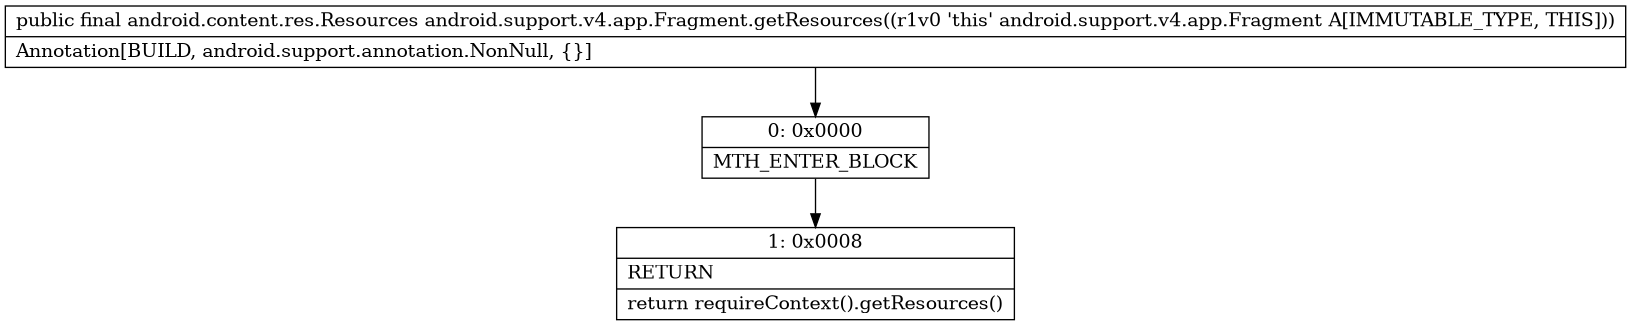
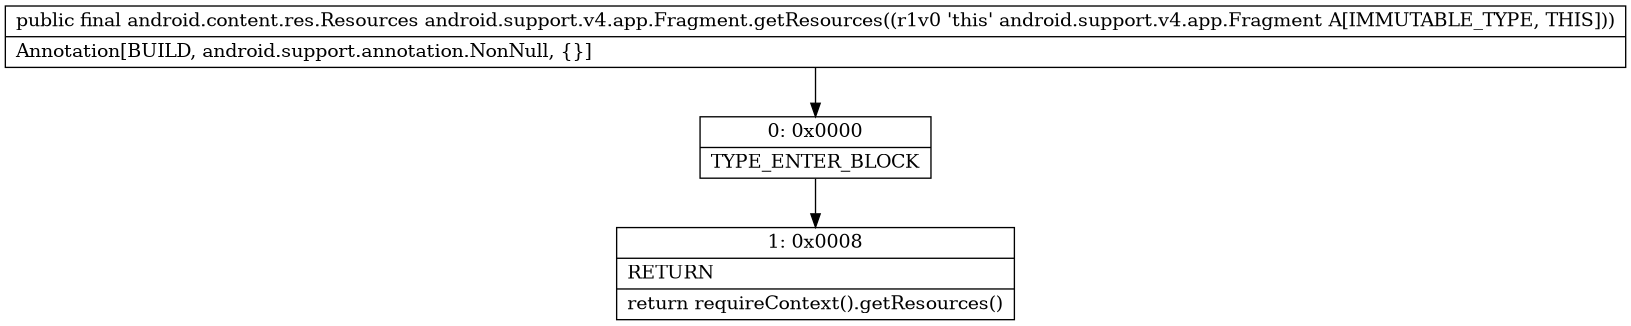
(816, 162) -> (816, 162)
